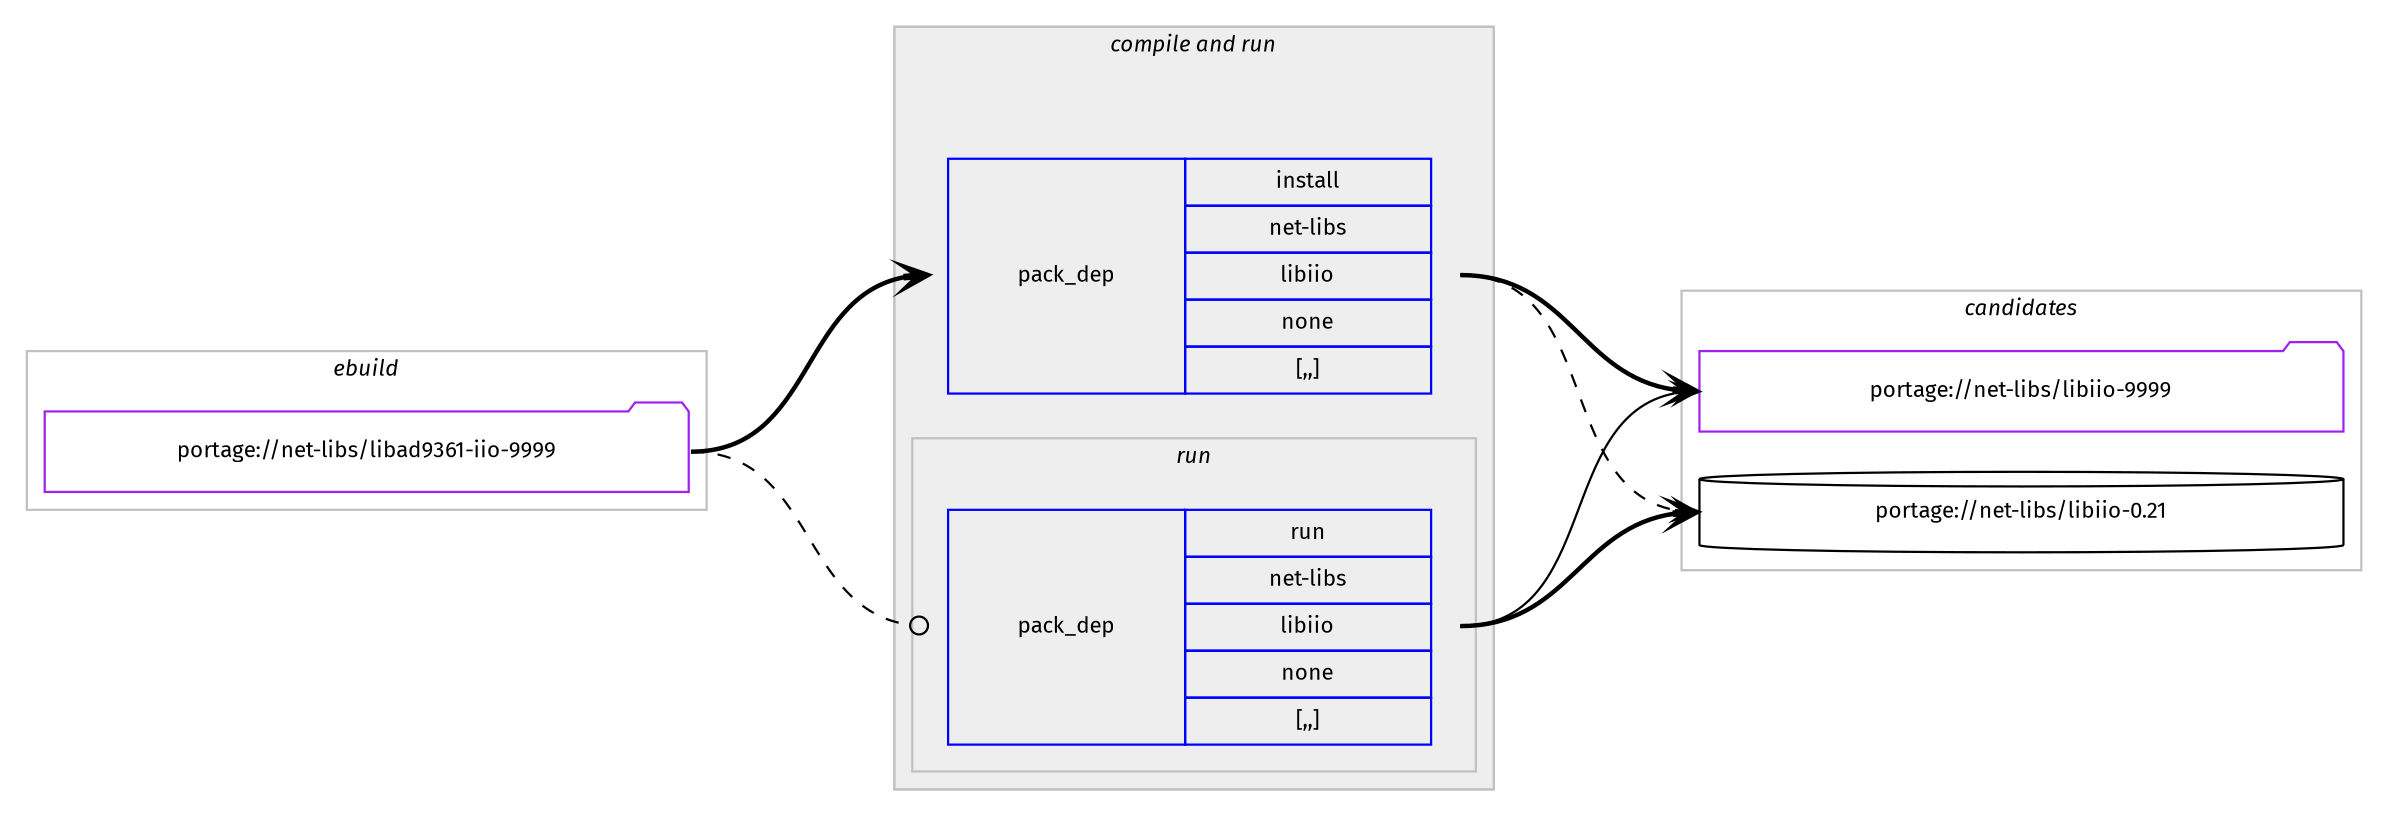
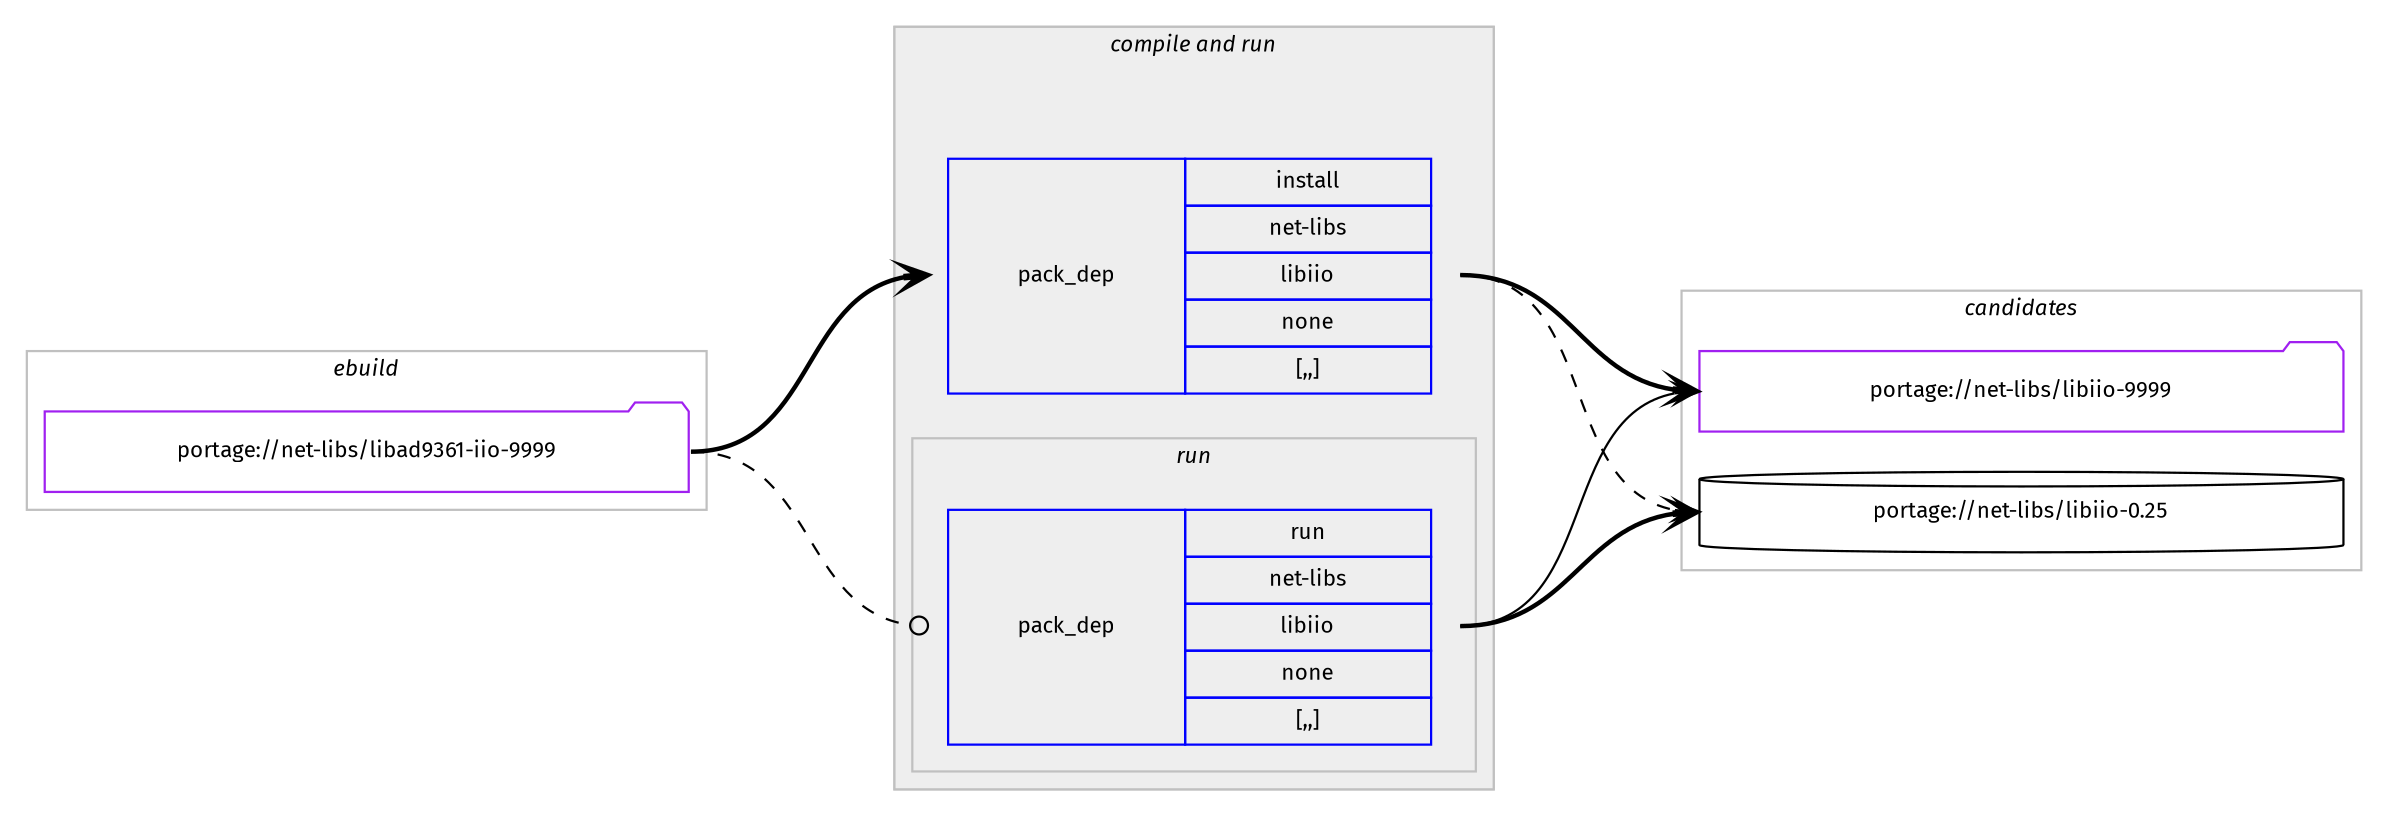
(2021, 512) -> (2021, 512)
